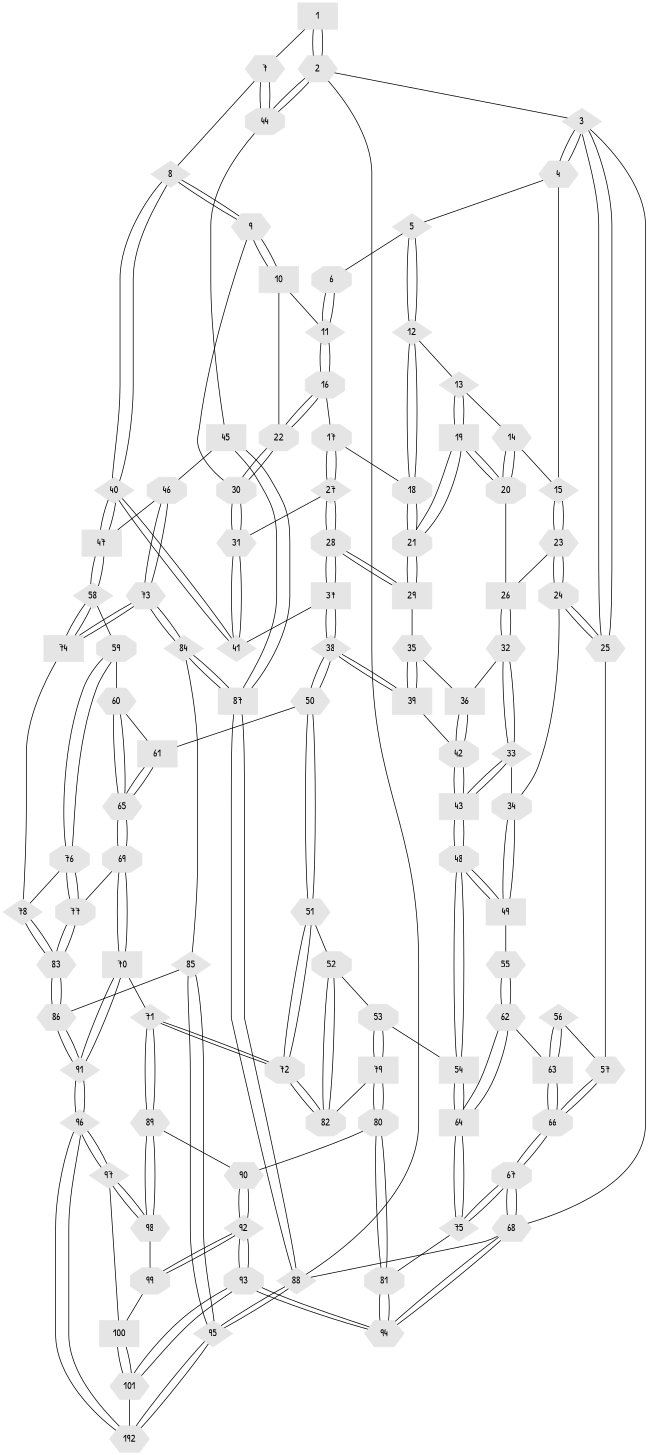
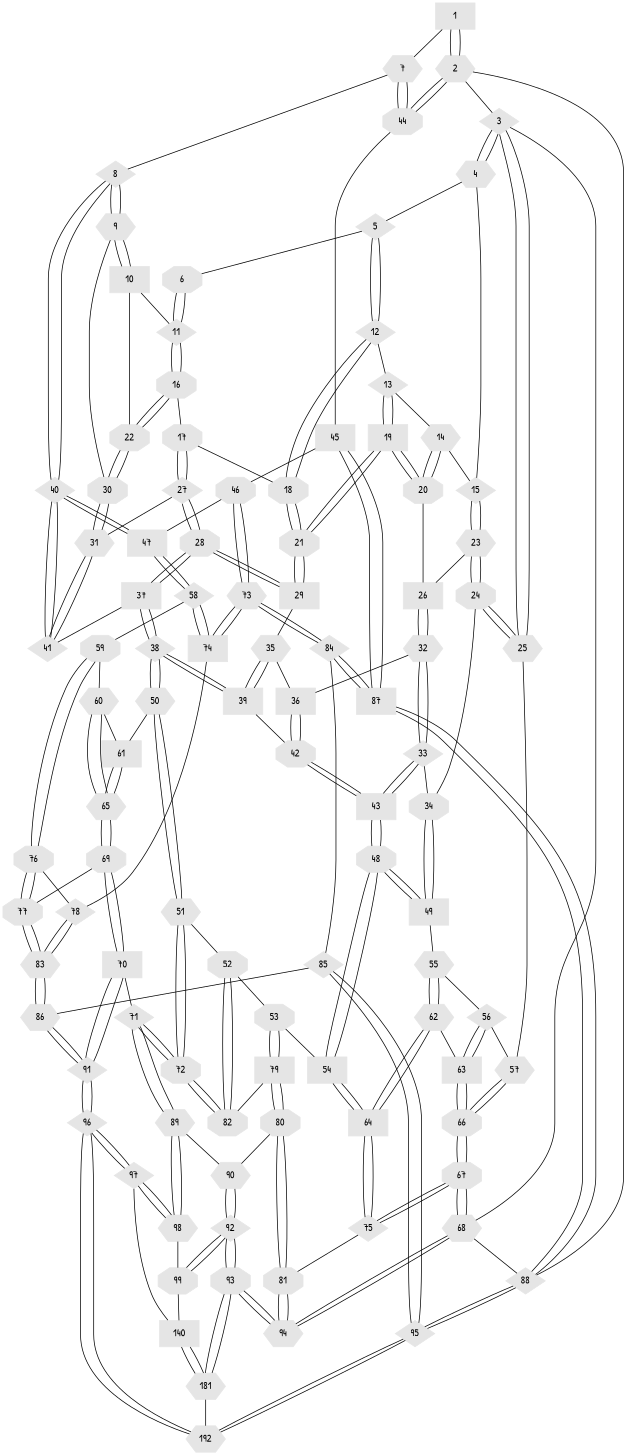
none -> (462, 993)
(119, 1334) -> (179, 1334)
(130, 1386) -> (206, 1386)
